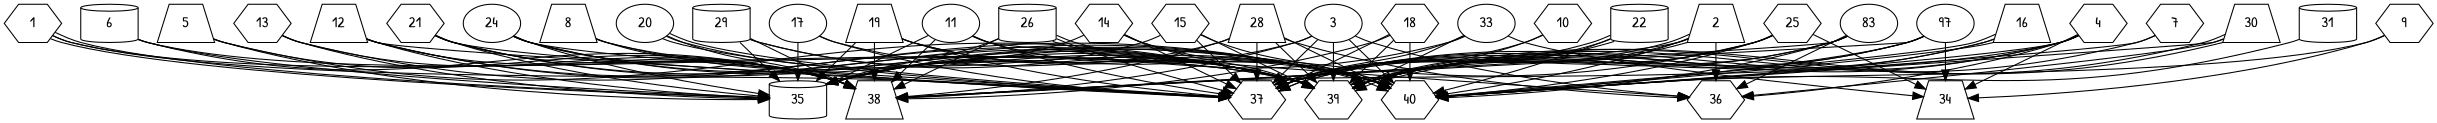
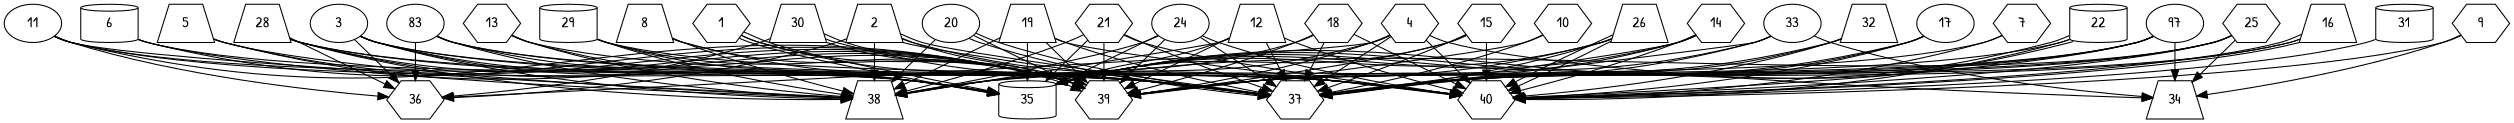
(1027, 23) -> (1639, 23)
none -> (1869, 23)
